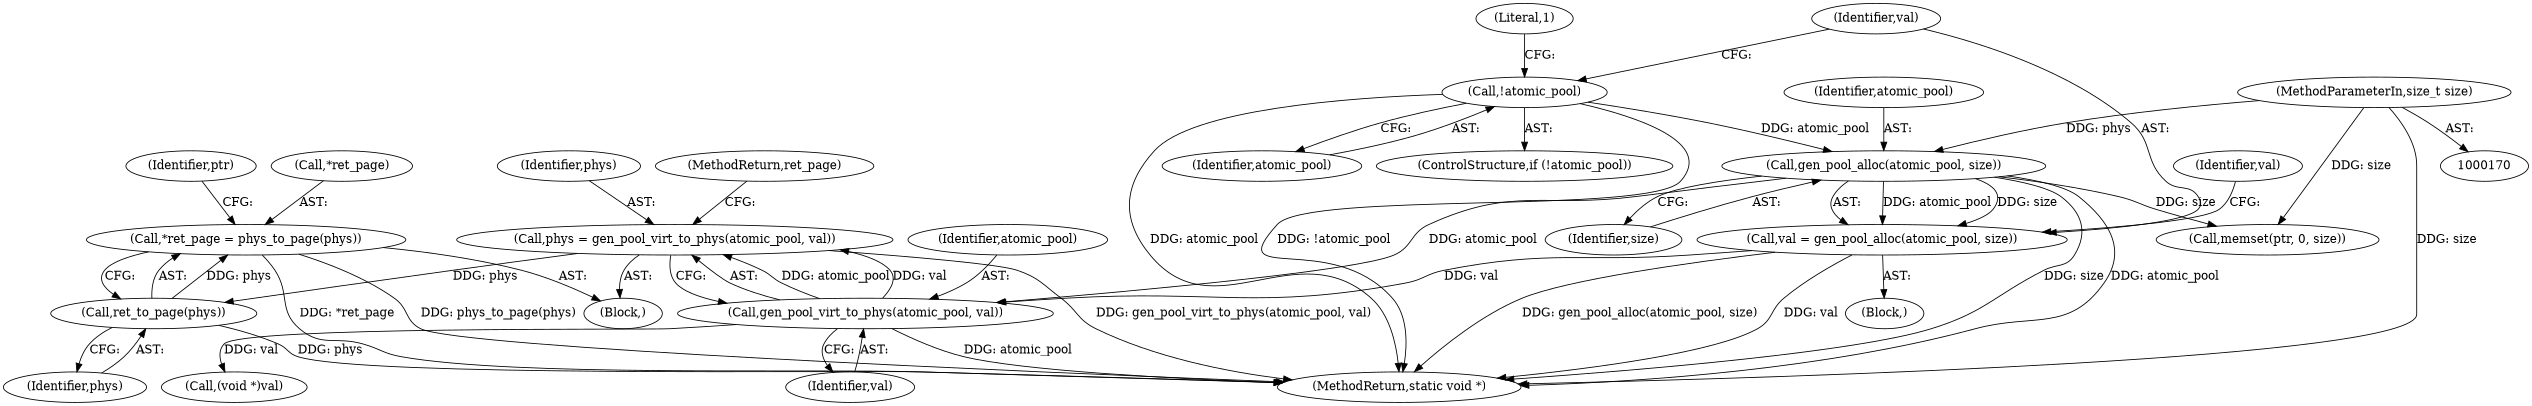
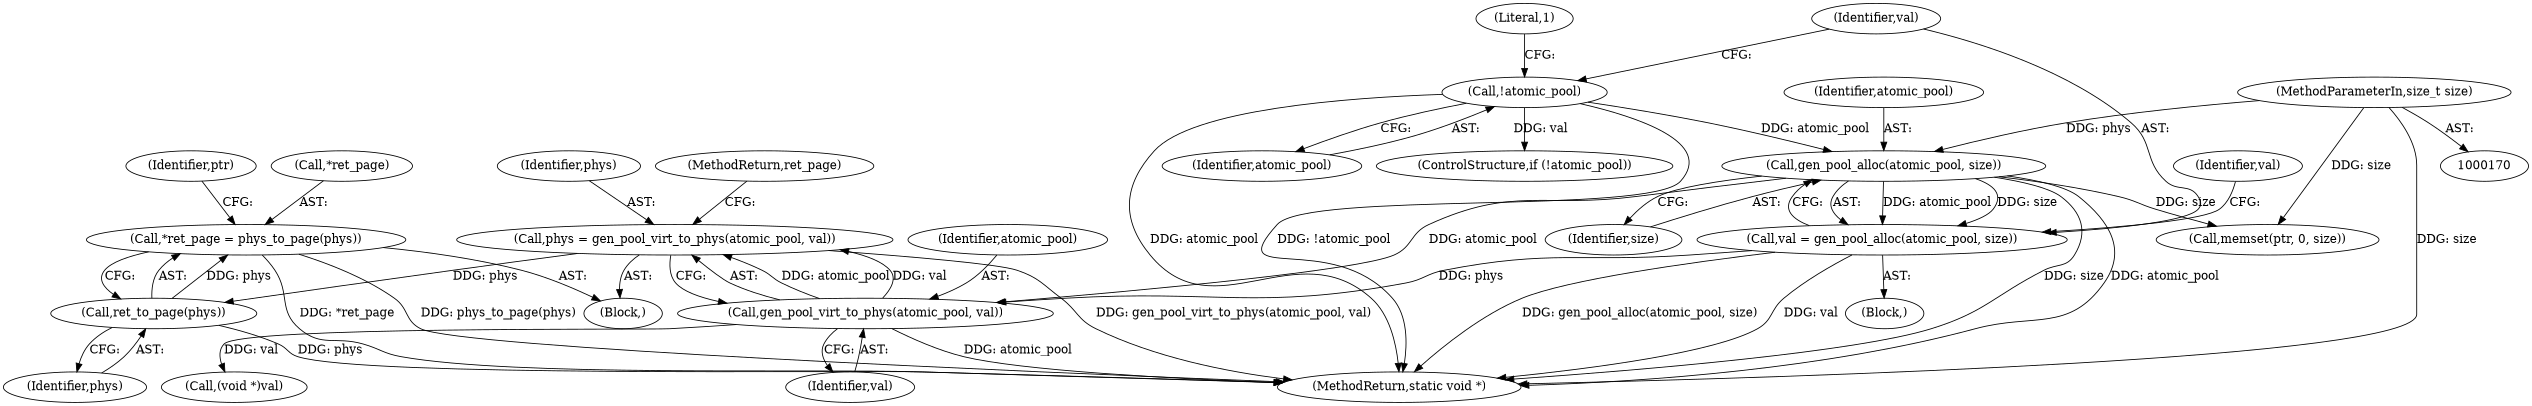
(1541, 129) -> (1541, 129)
none -> (1789, 207)
(1471, 277) -> (1471, 277)
